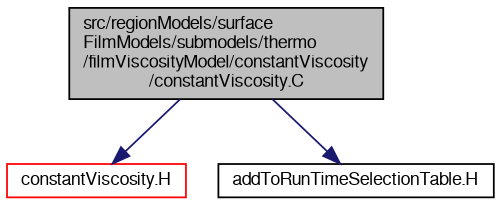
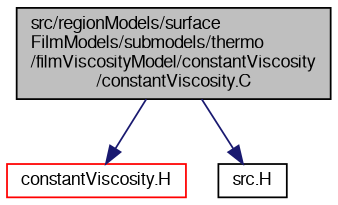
(356, 181) -> (253, 181)
